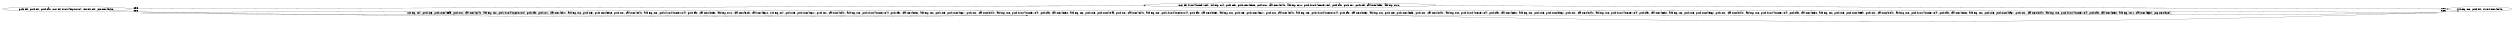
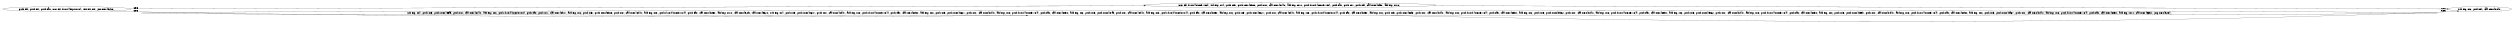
(2480, 9) -> (2480, 9)
